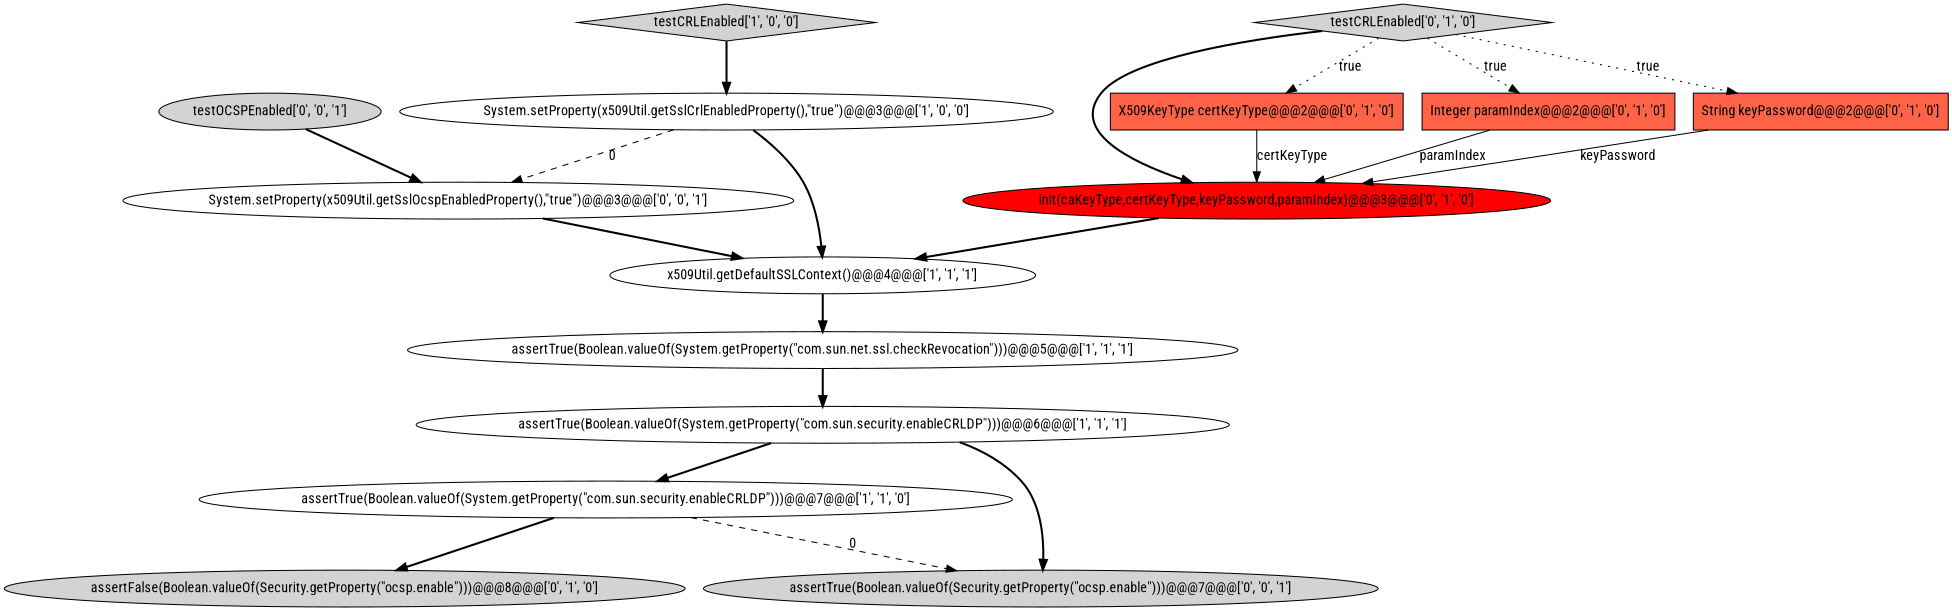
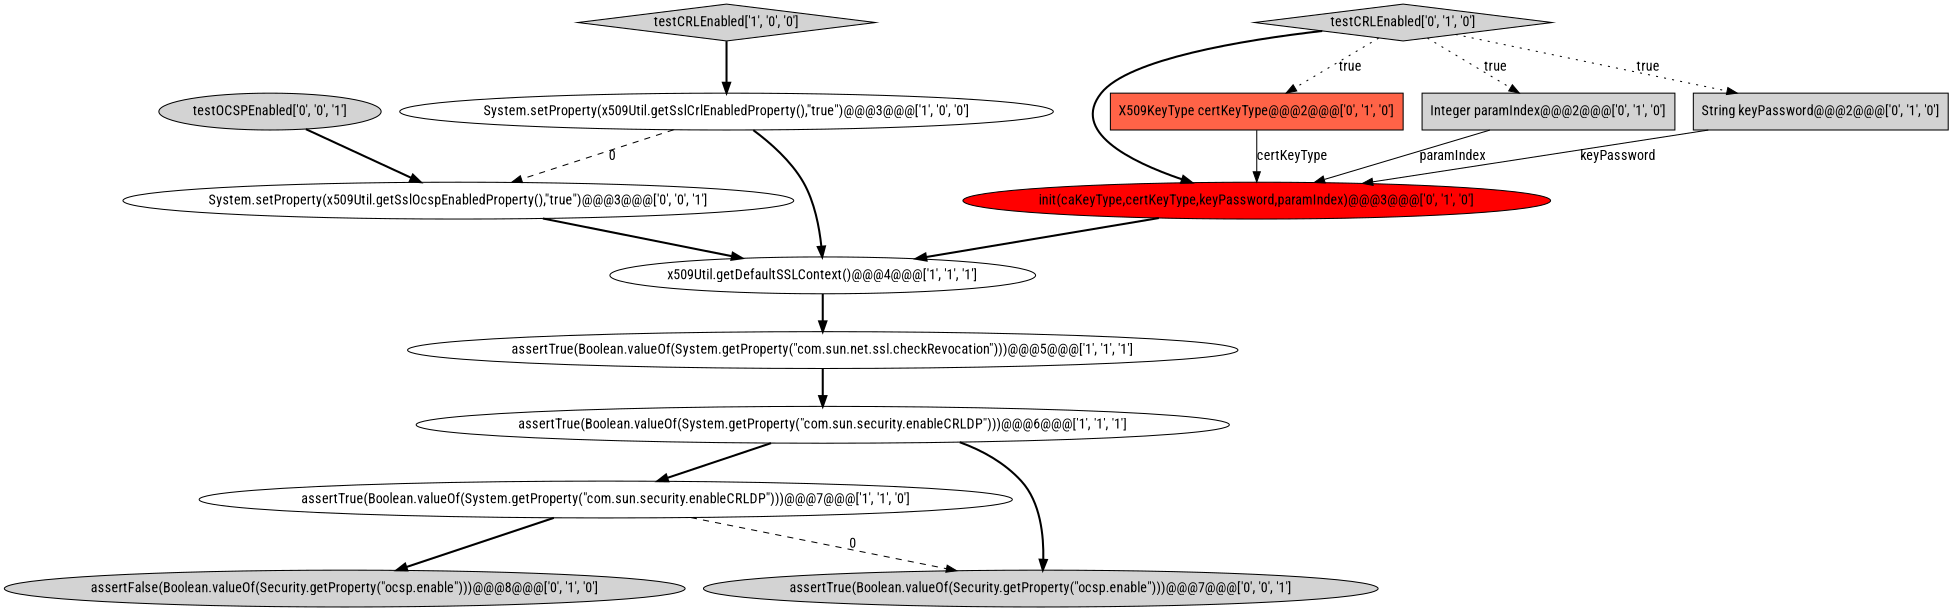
(1549, 112) -> (1549, 112)
(1821, 112) -> (1821, 112)
